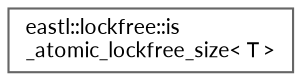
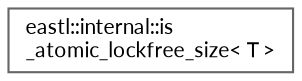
(151, 40) -> (151, 40)
